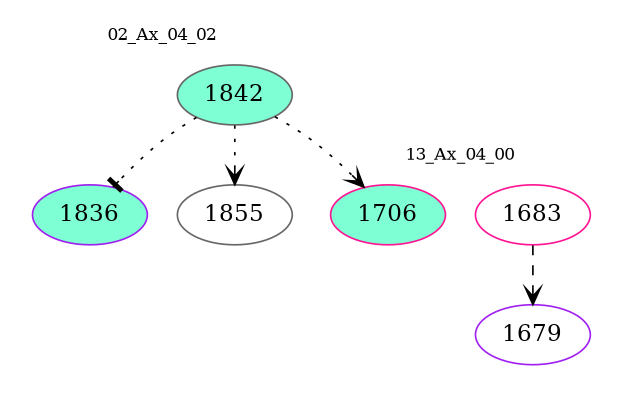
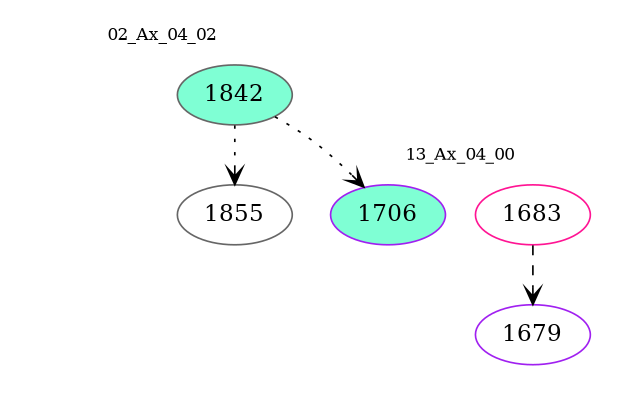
(90, 215) -> none
(388, 215) -> (388, 215)
